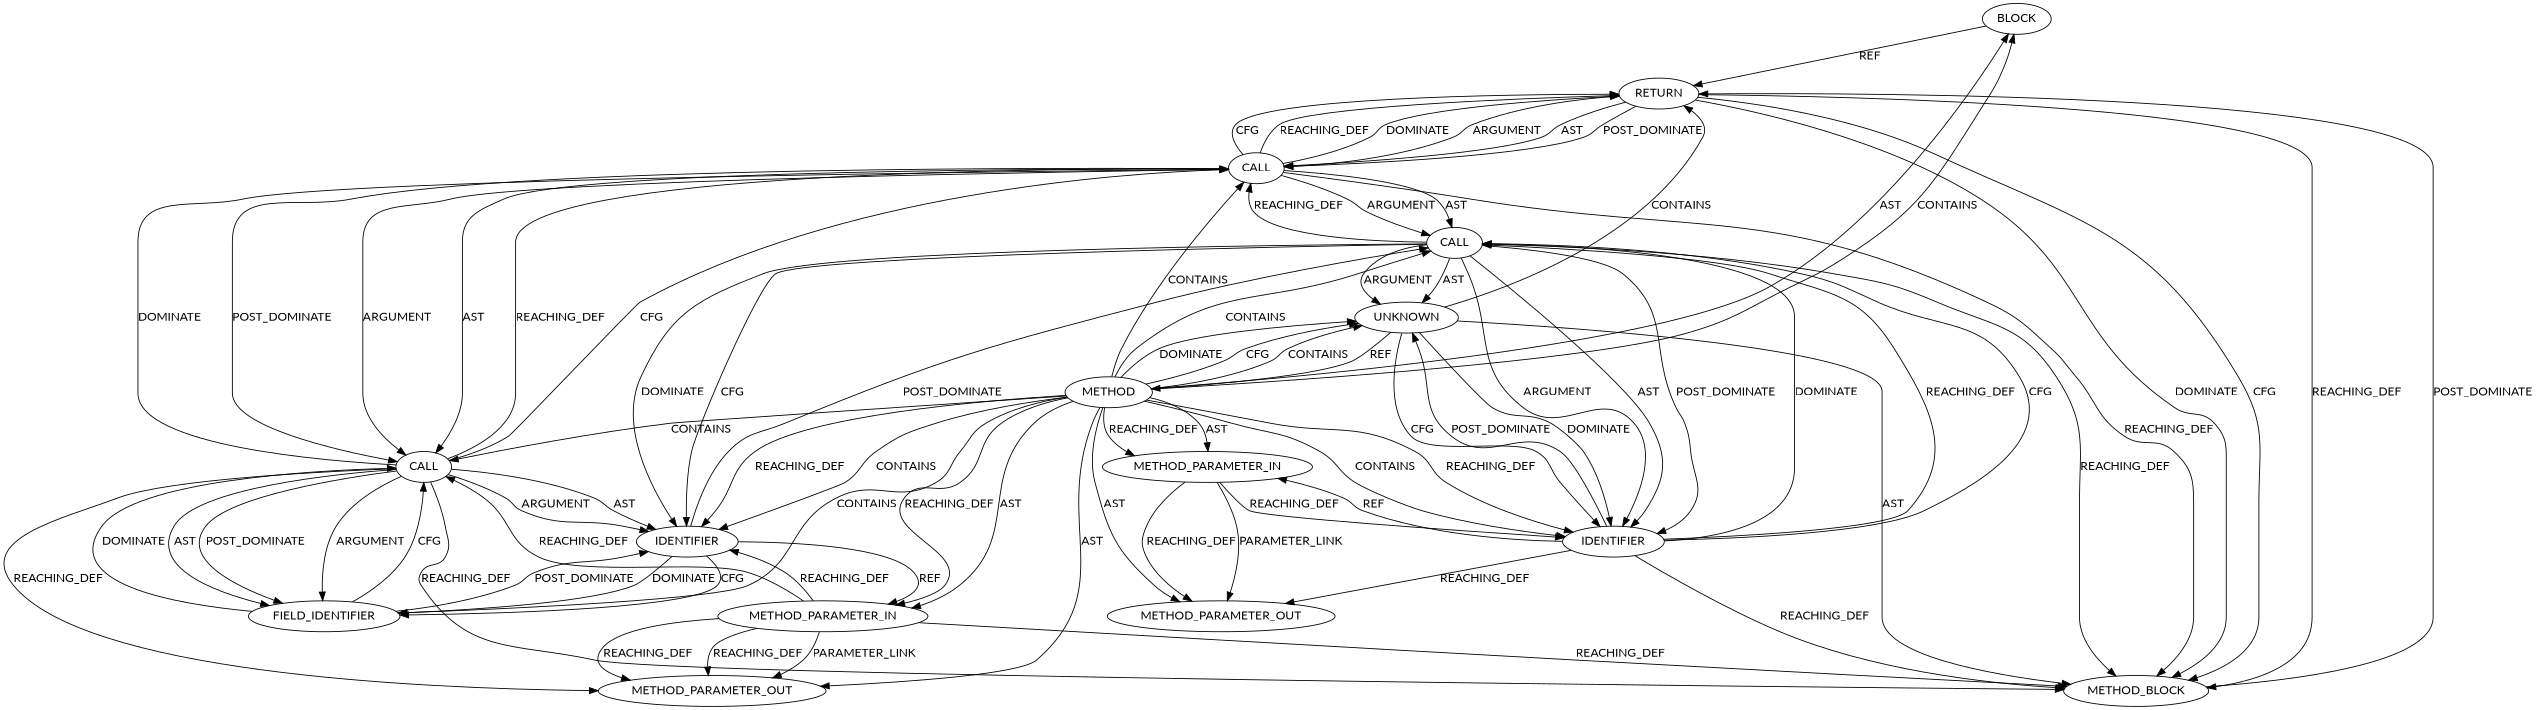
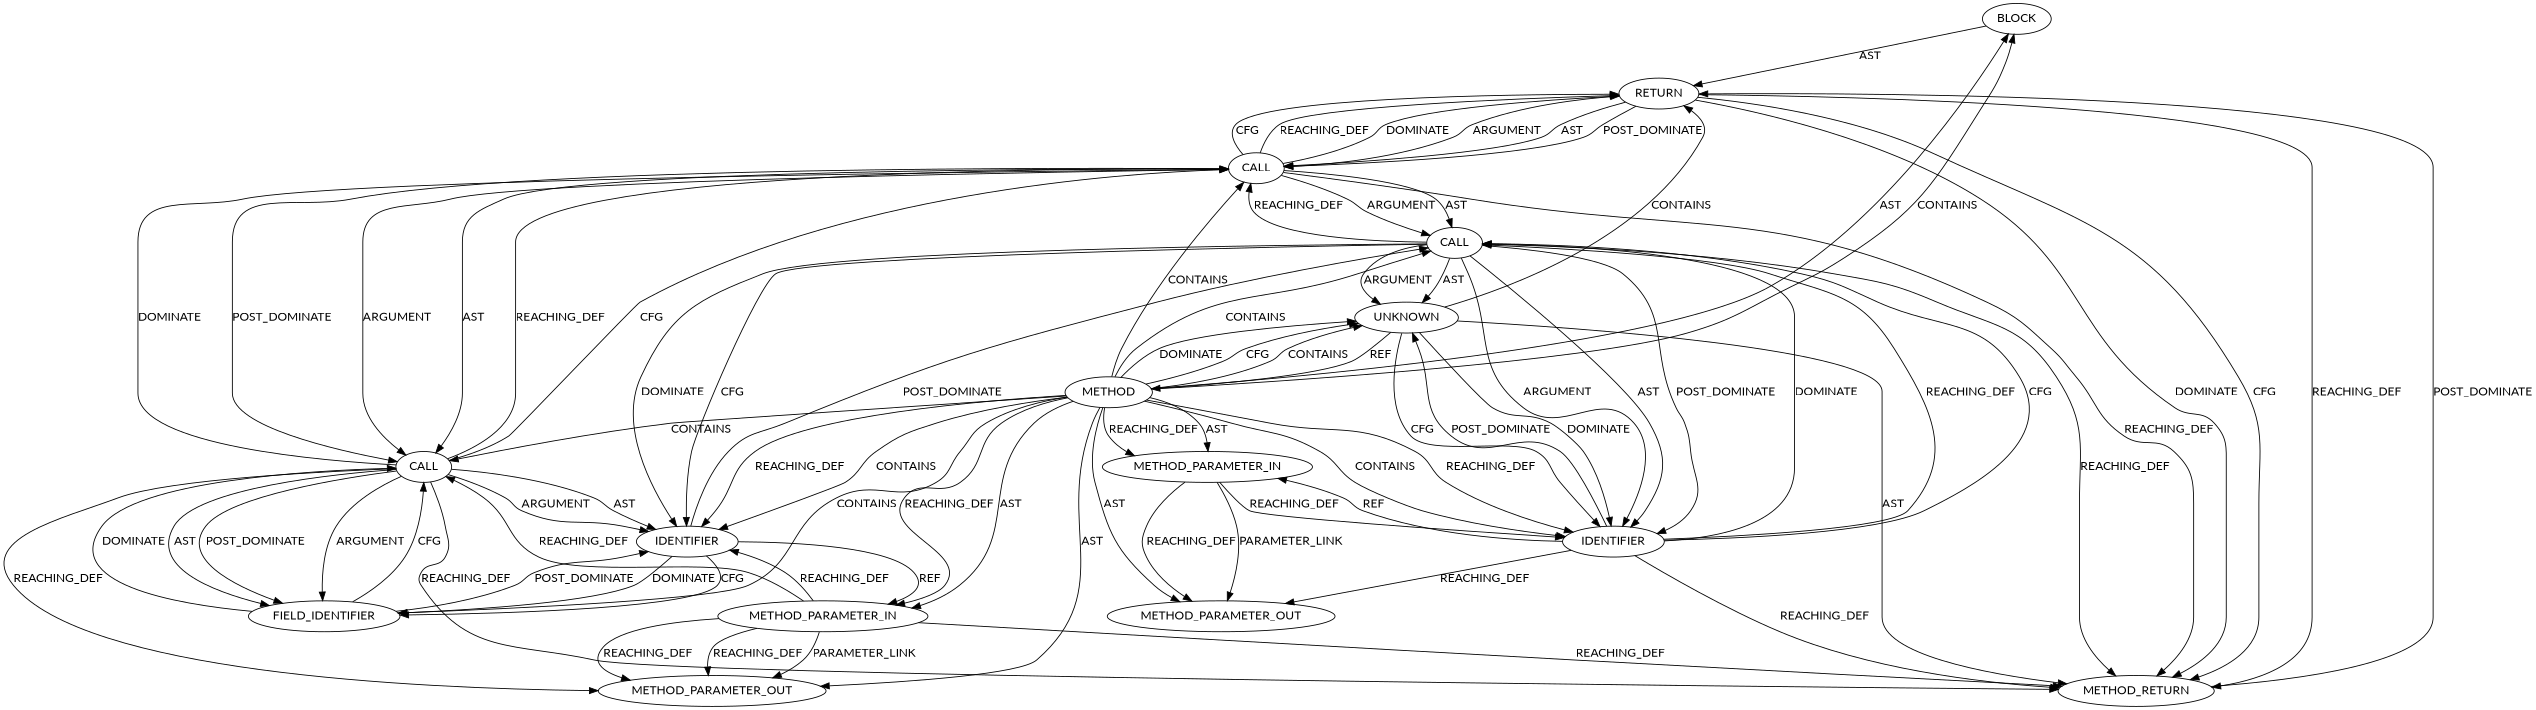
(1870, 56) -> (1870, 56)
(2136, 691) -> (2136, 691)
